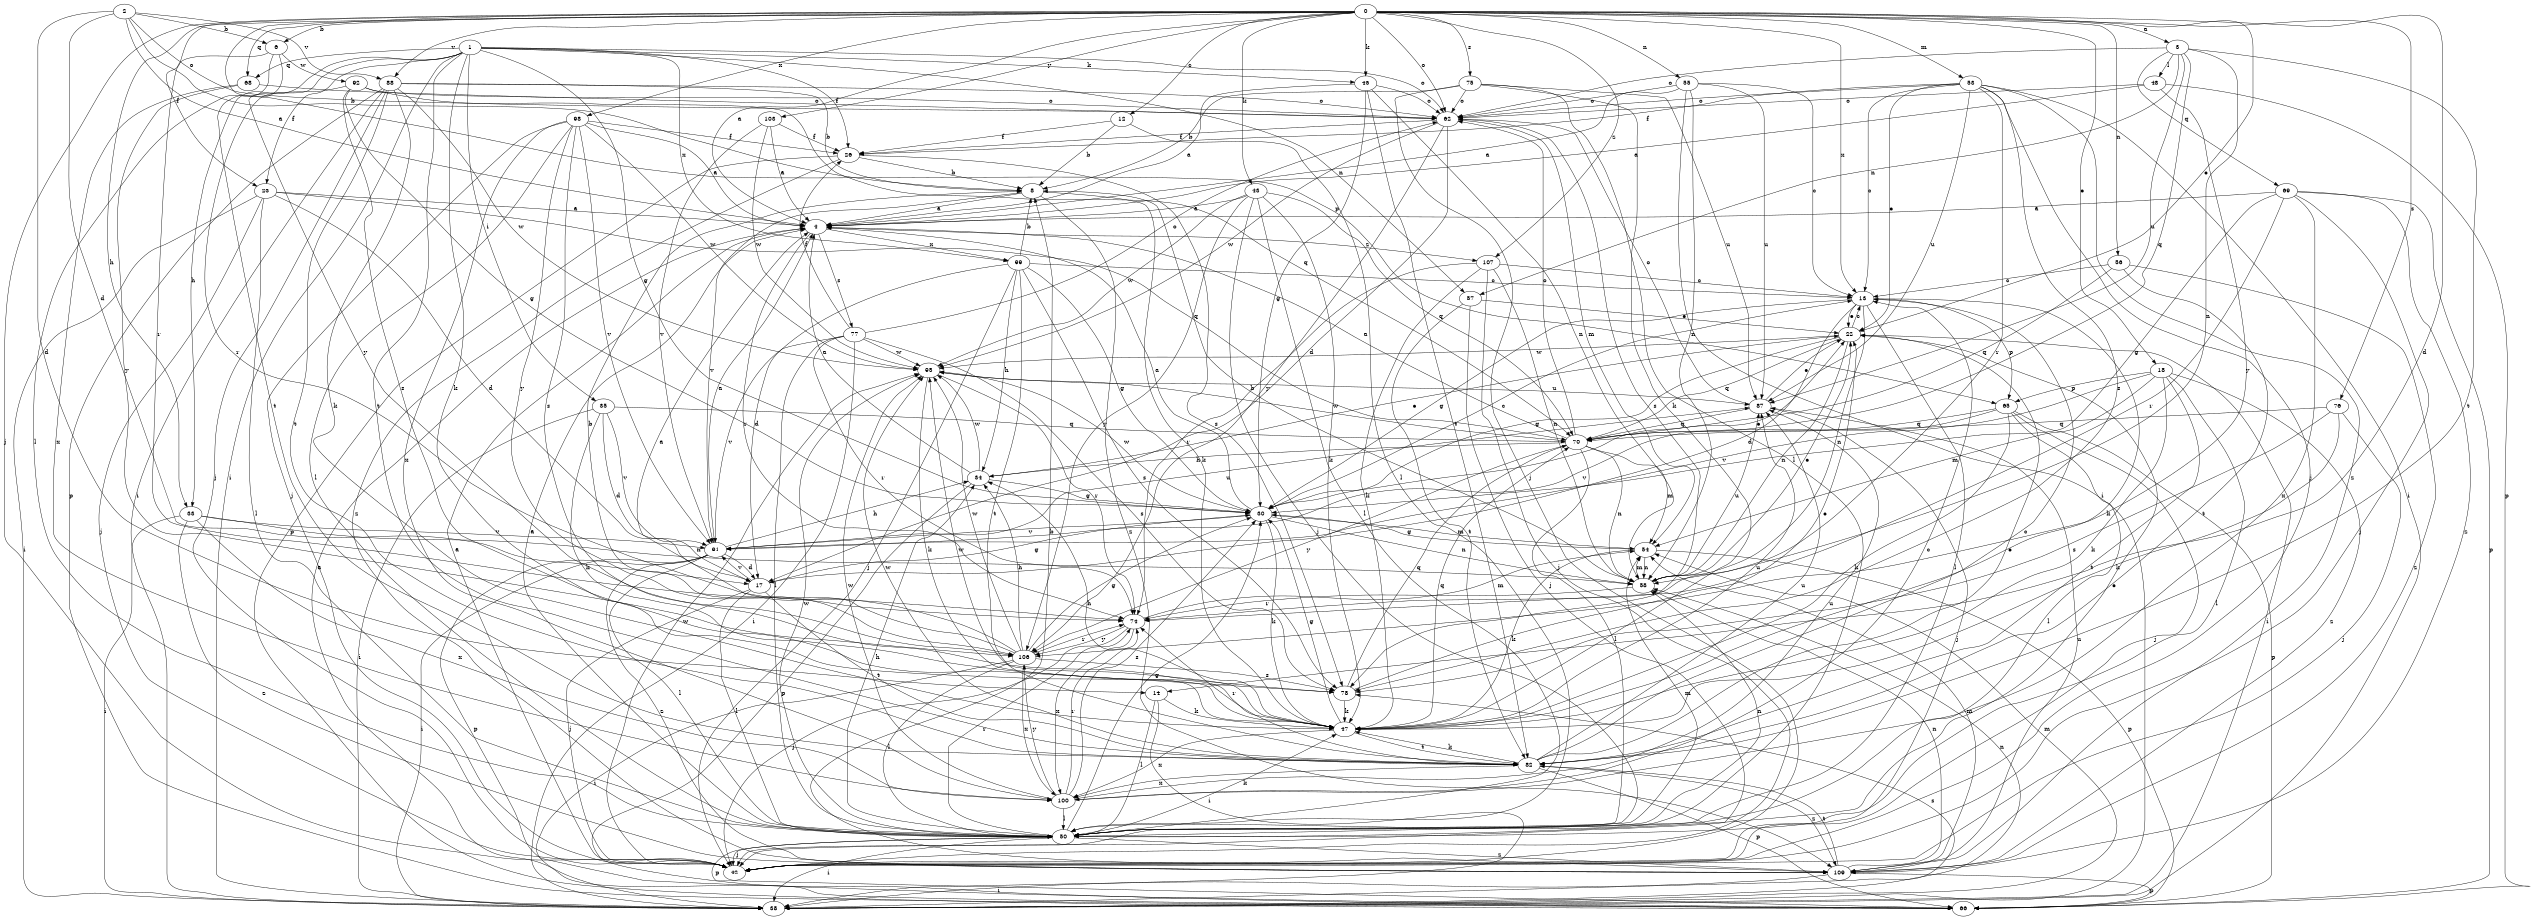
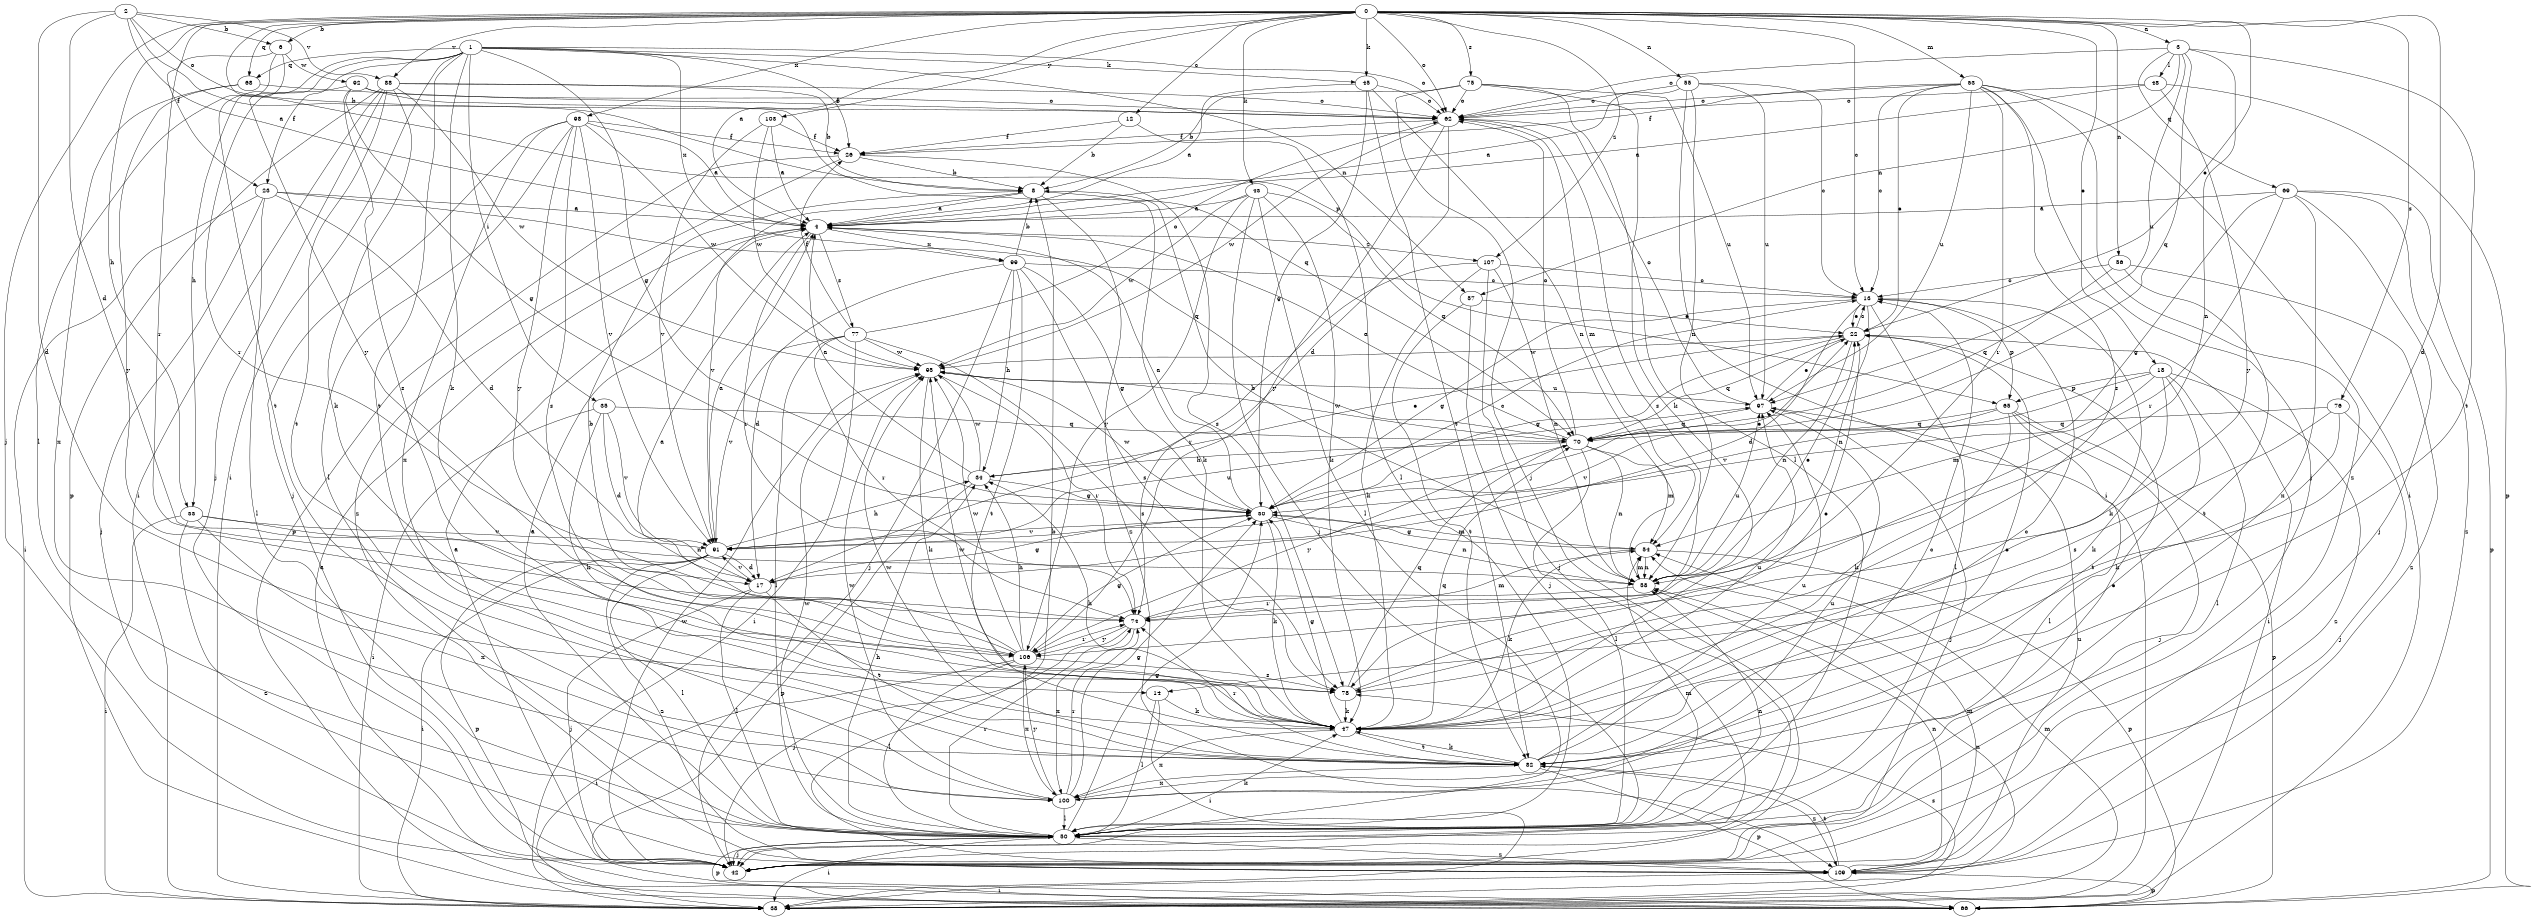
(1843, 155) -> (1856, 155)
(1760, 406) -> (1761, 406)
(1137, 658) -> (1139, 658)
